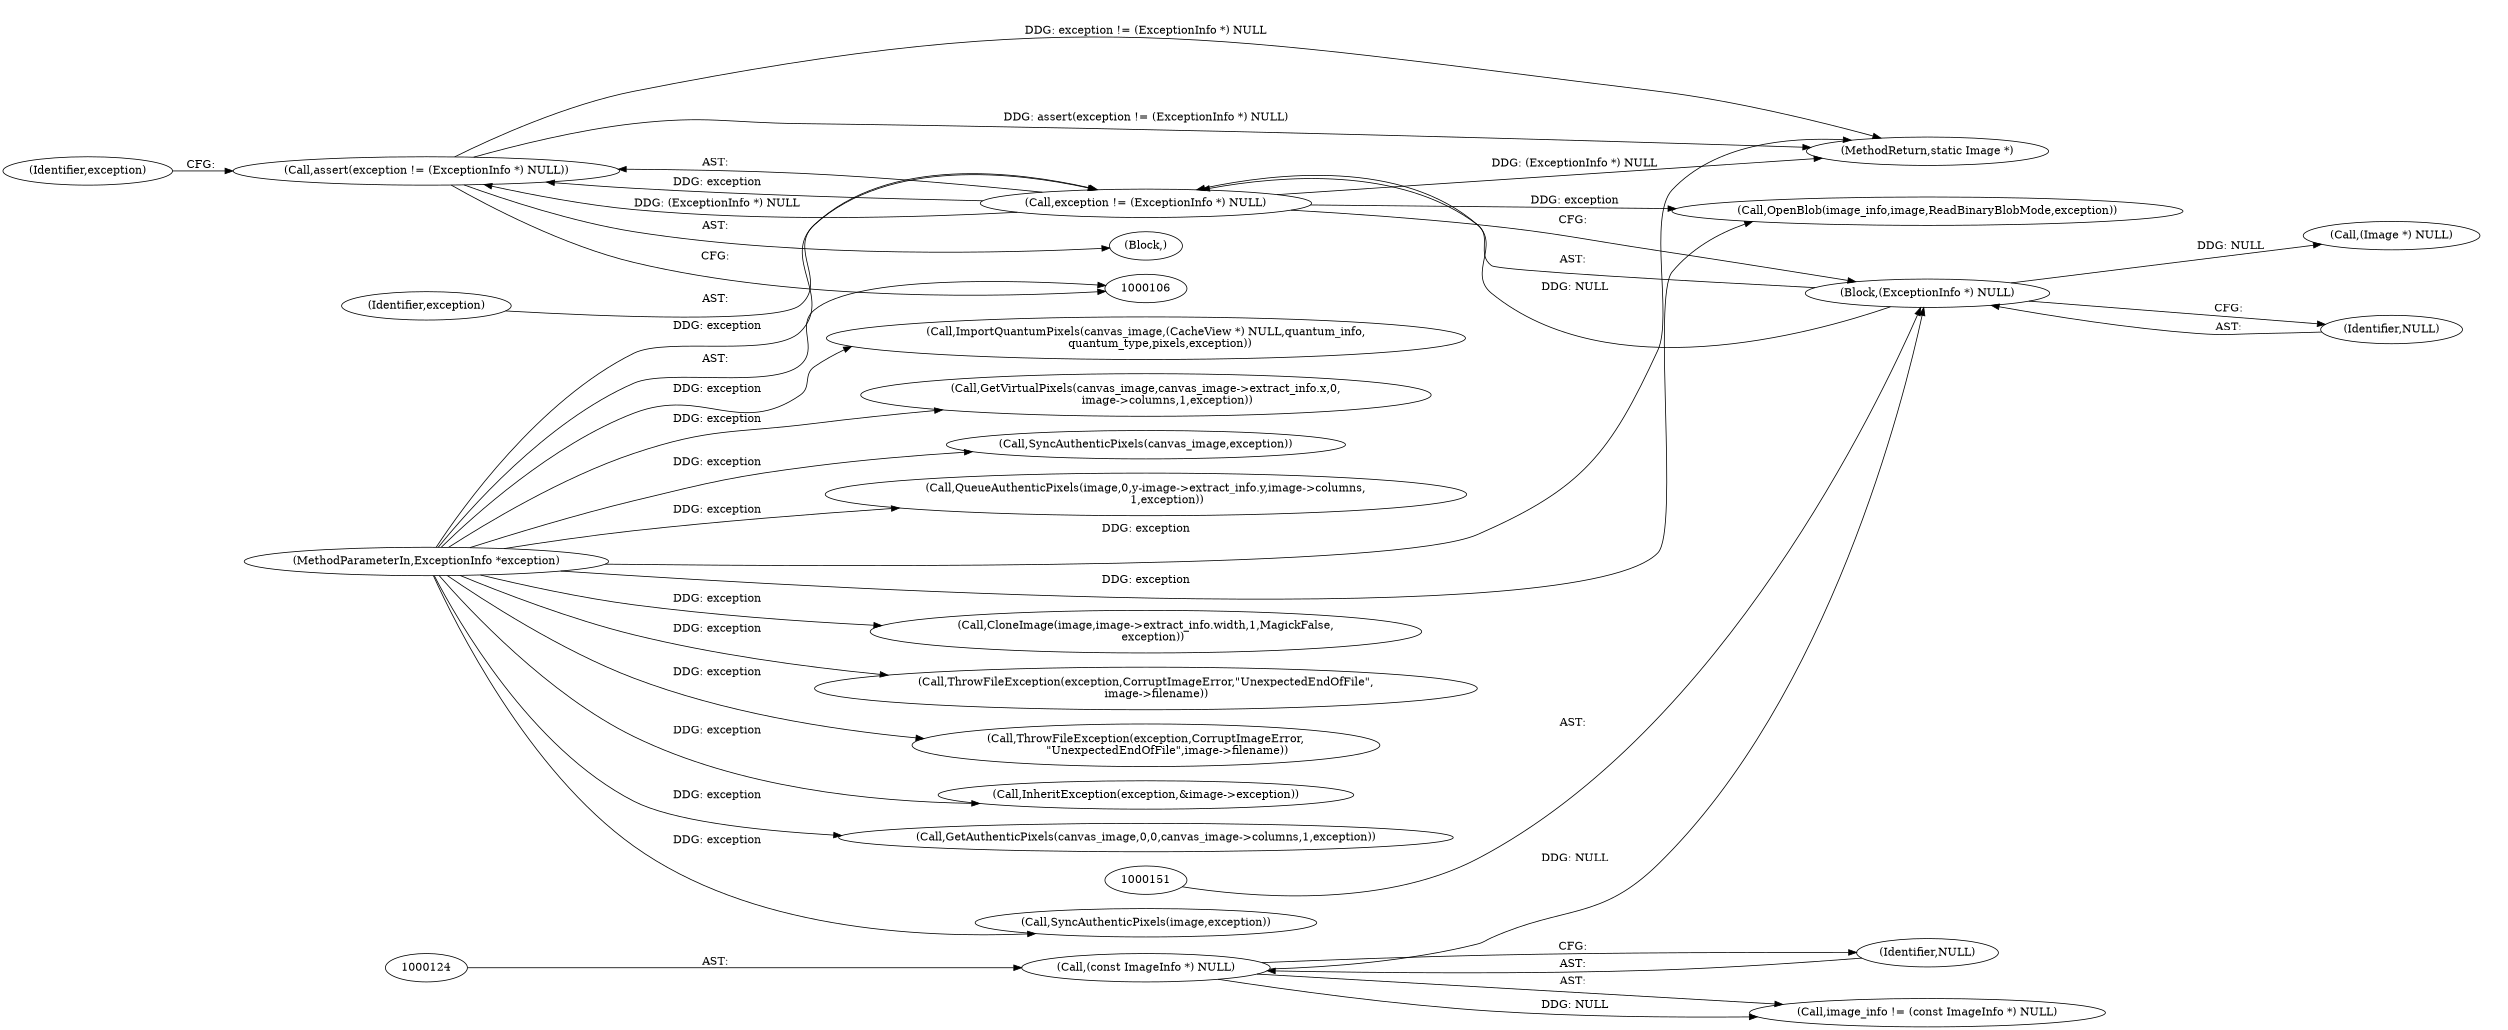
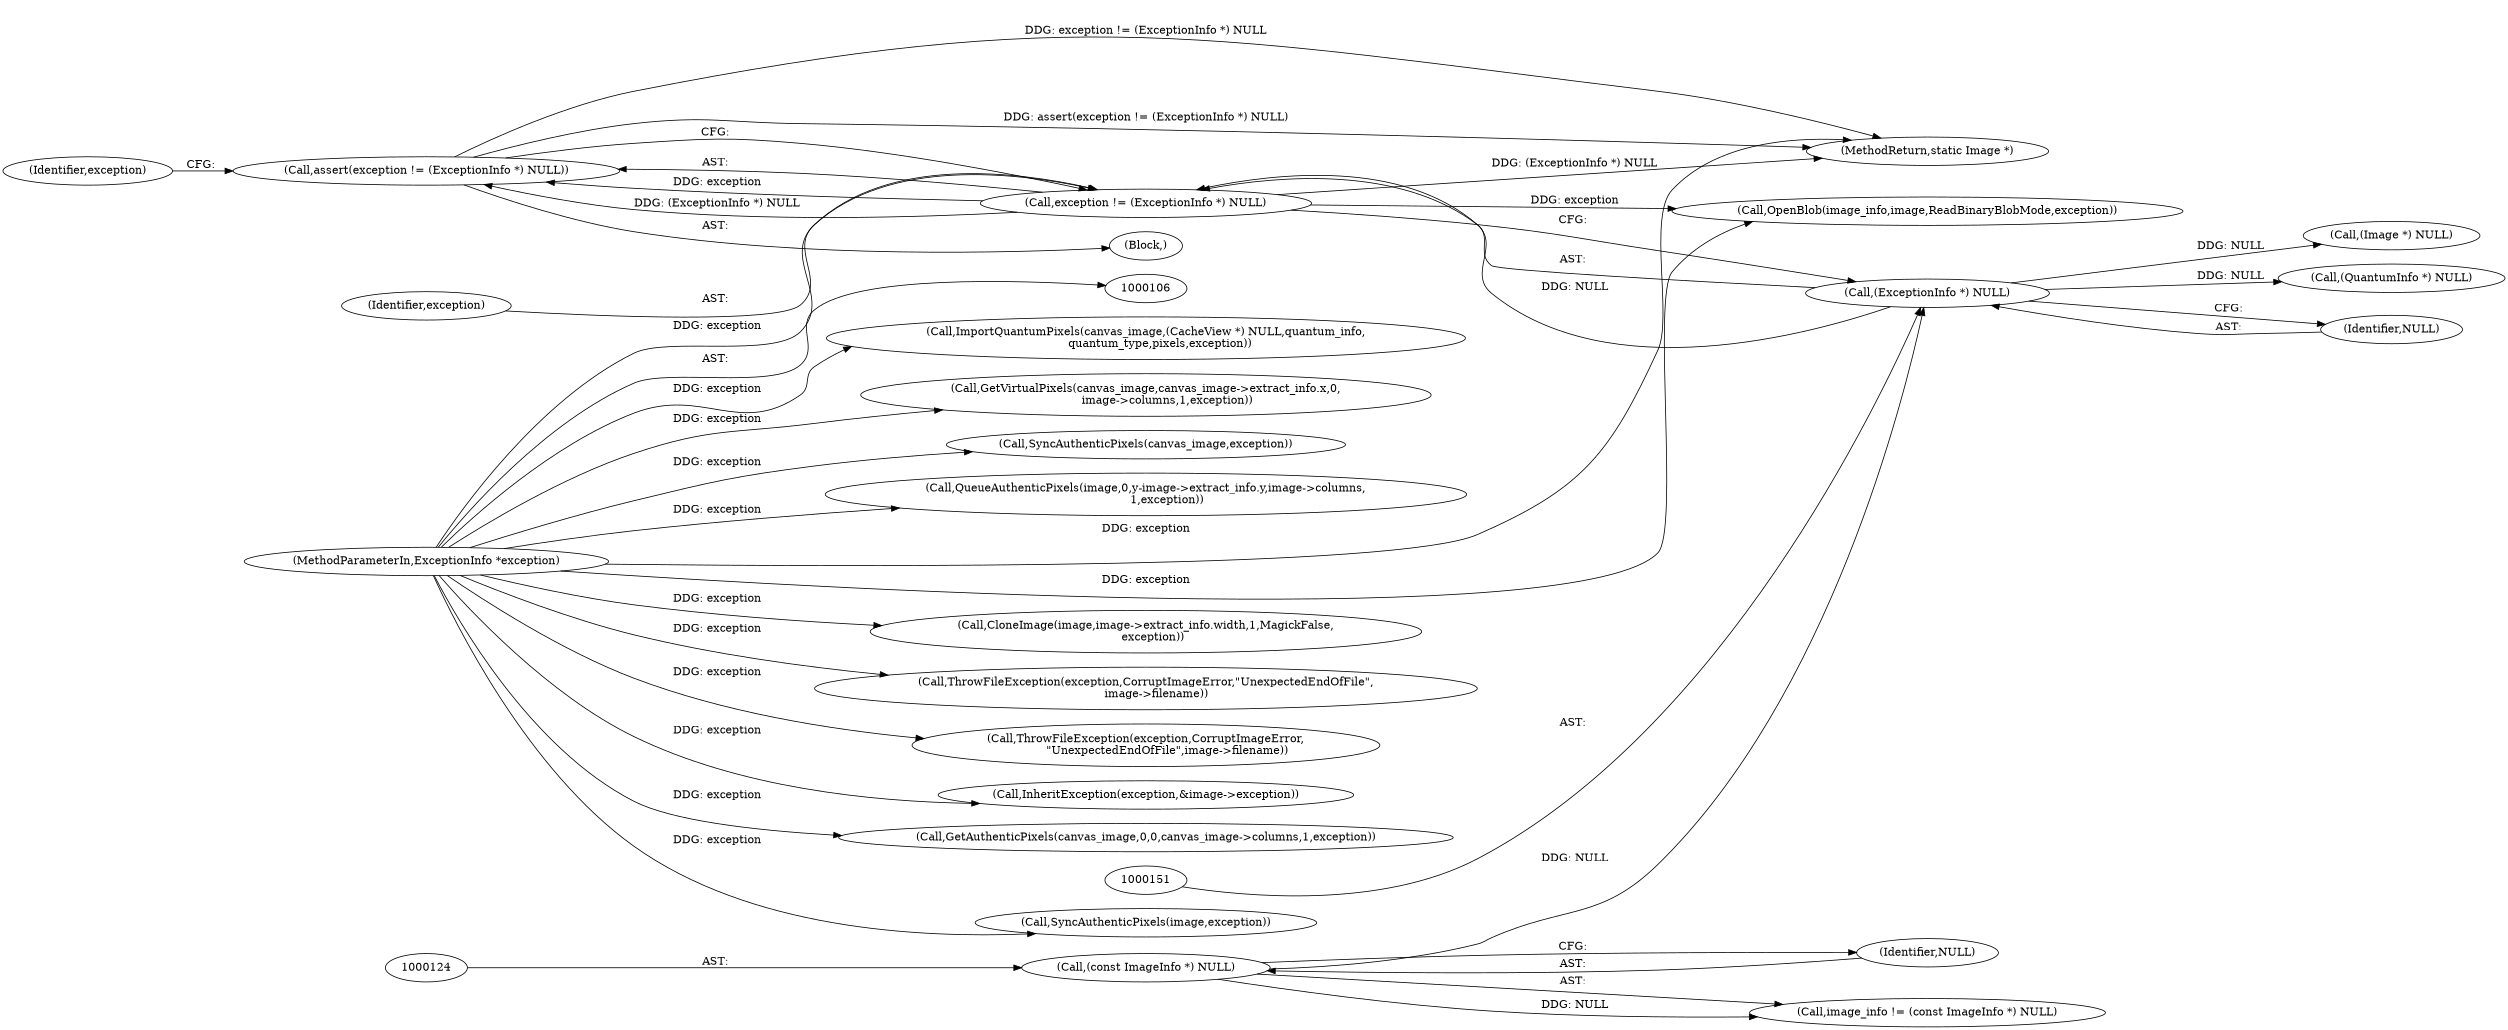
none -> (2392, 278)
(766, 285) -> (794, 143)
(1927, 293) -> (1927, 293)
